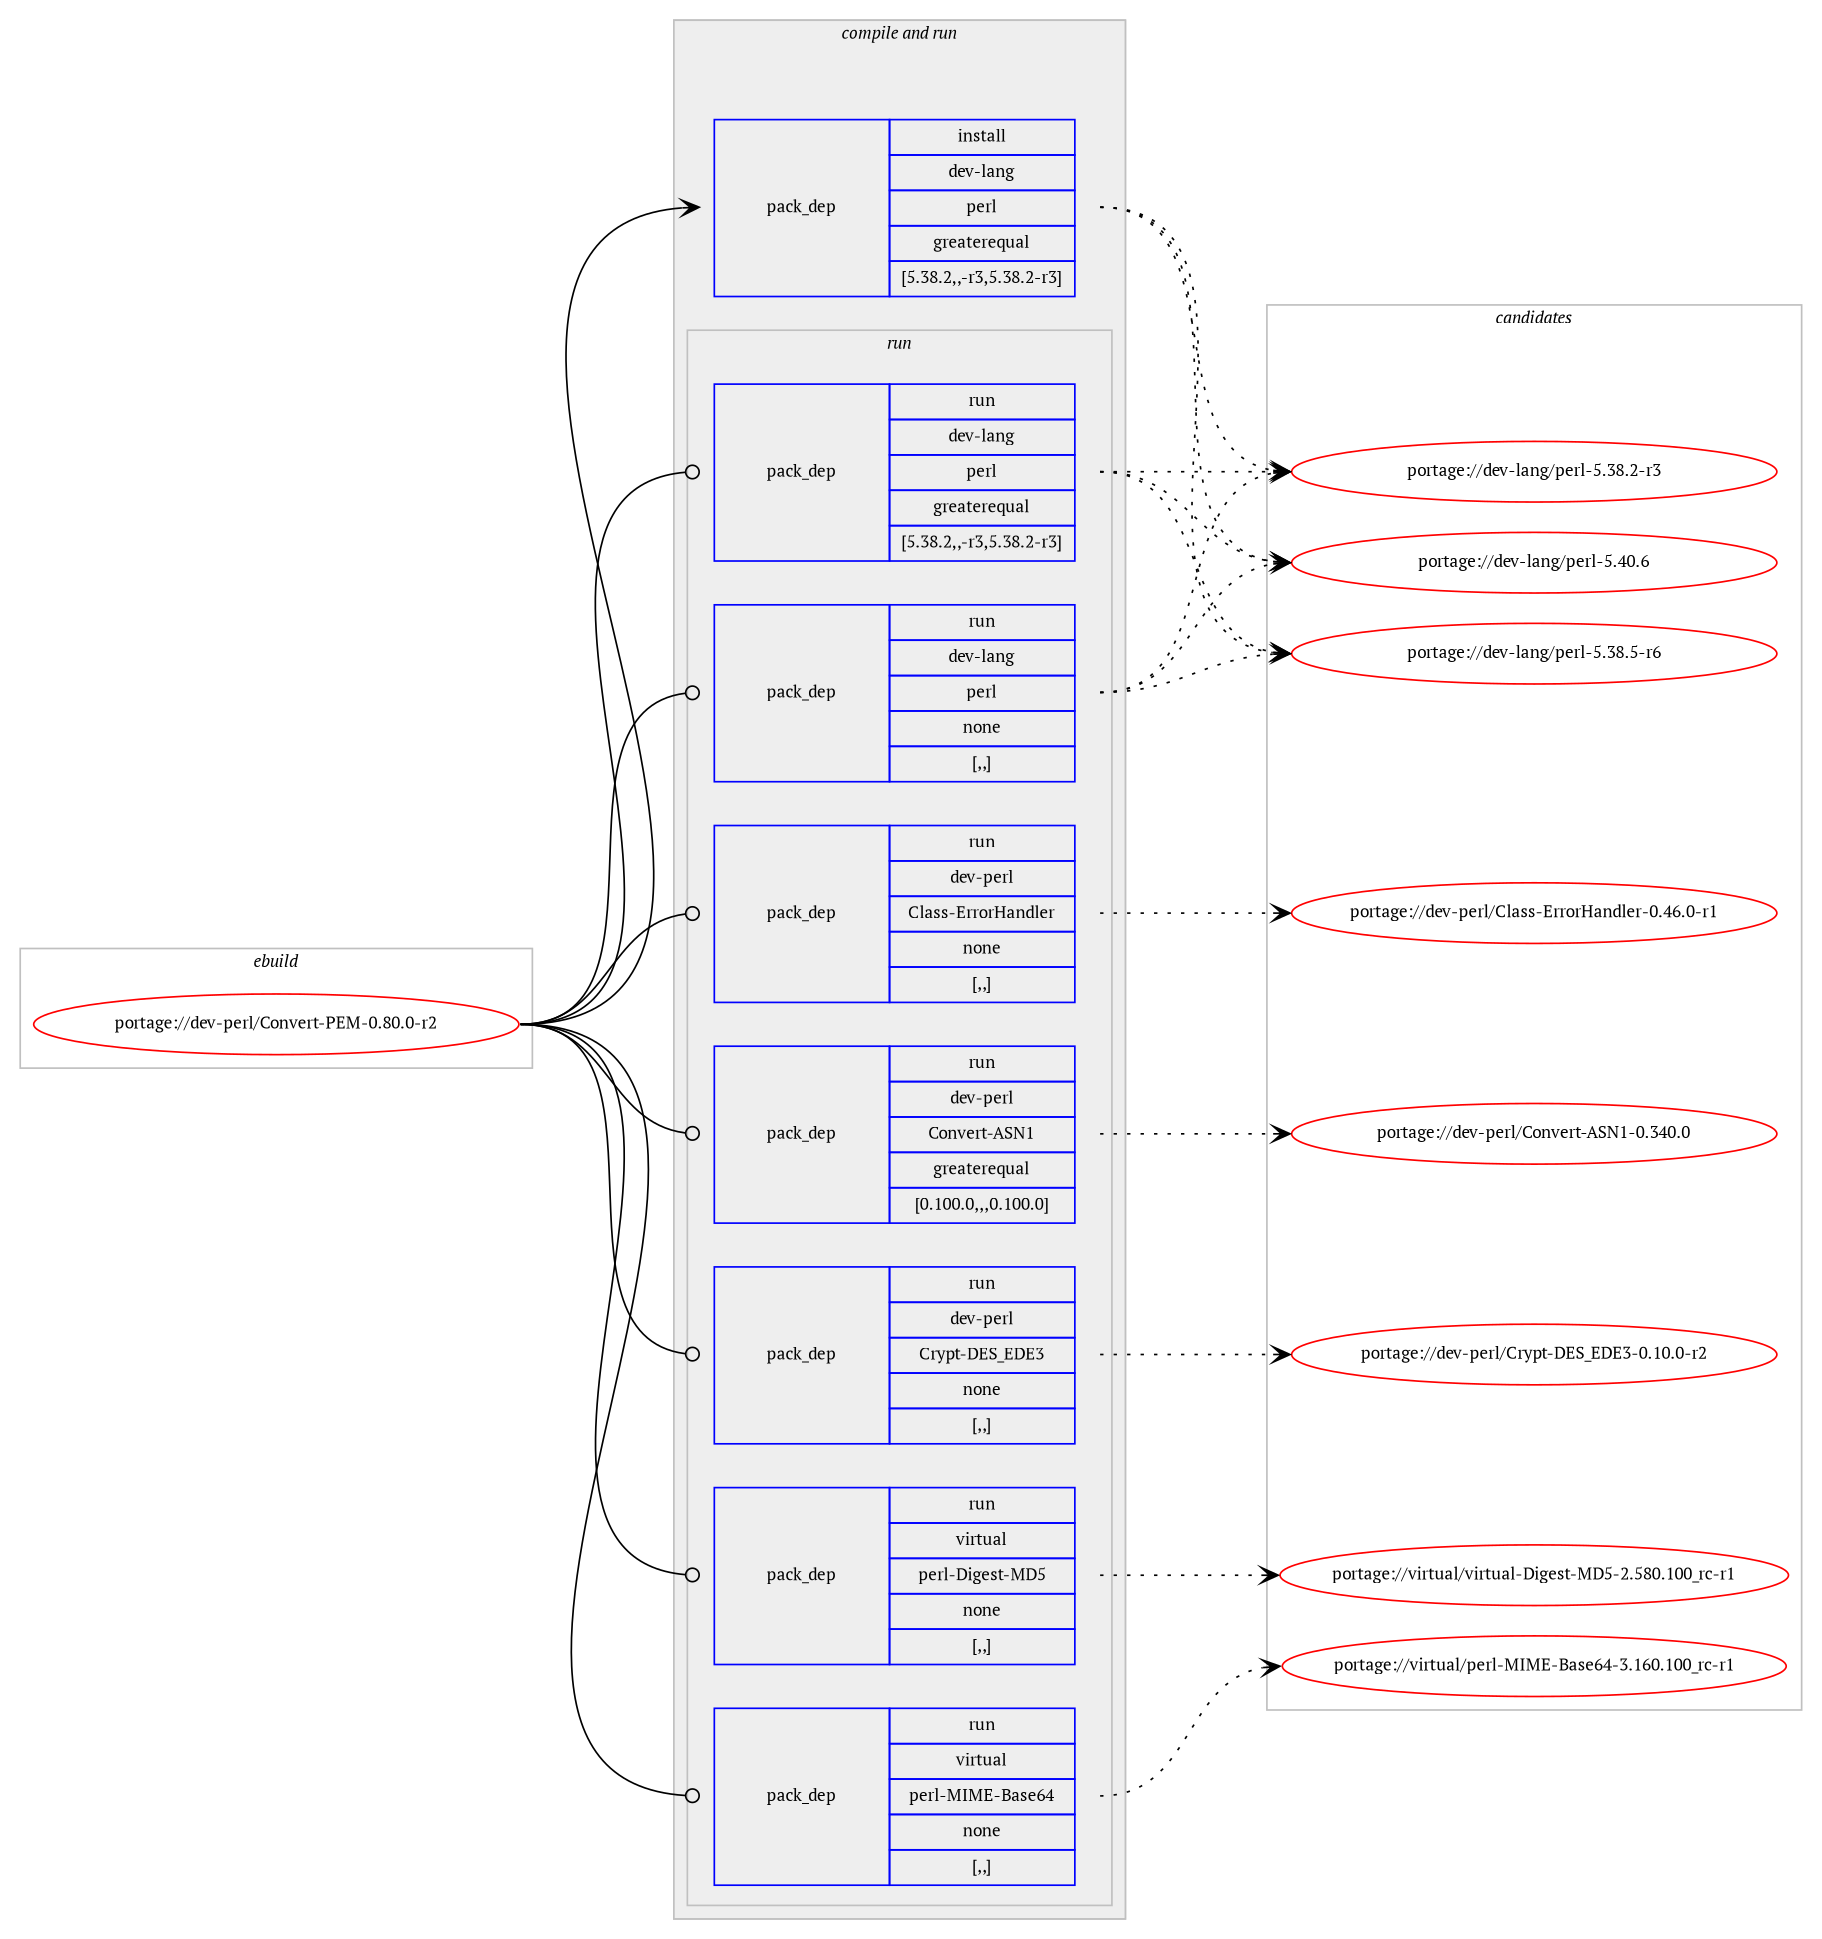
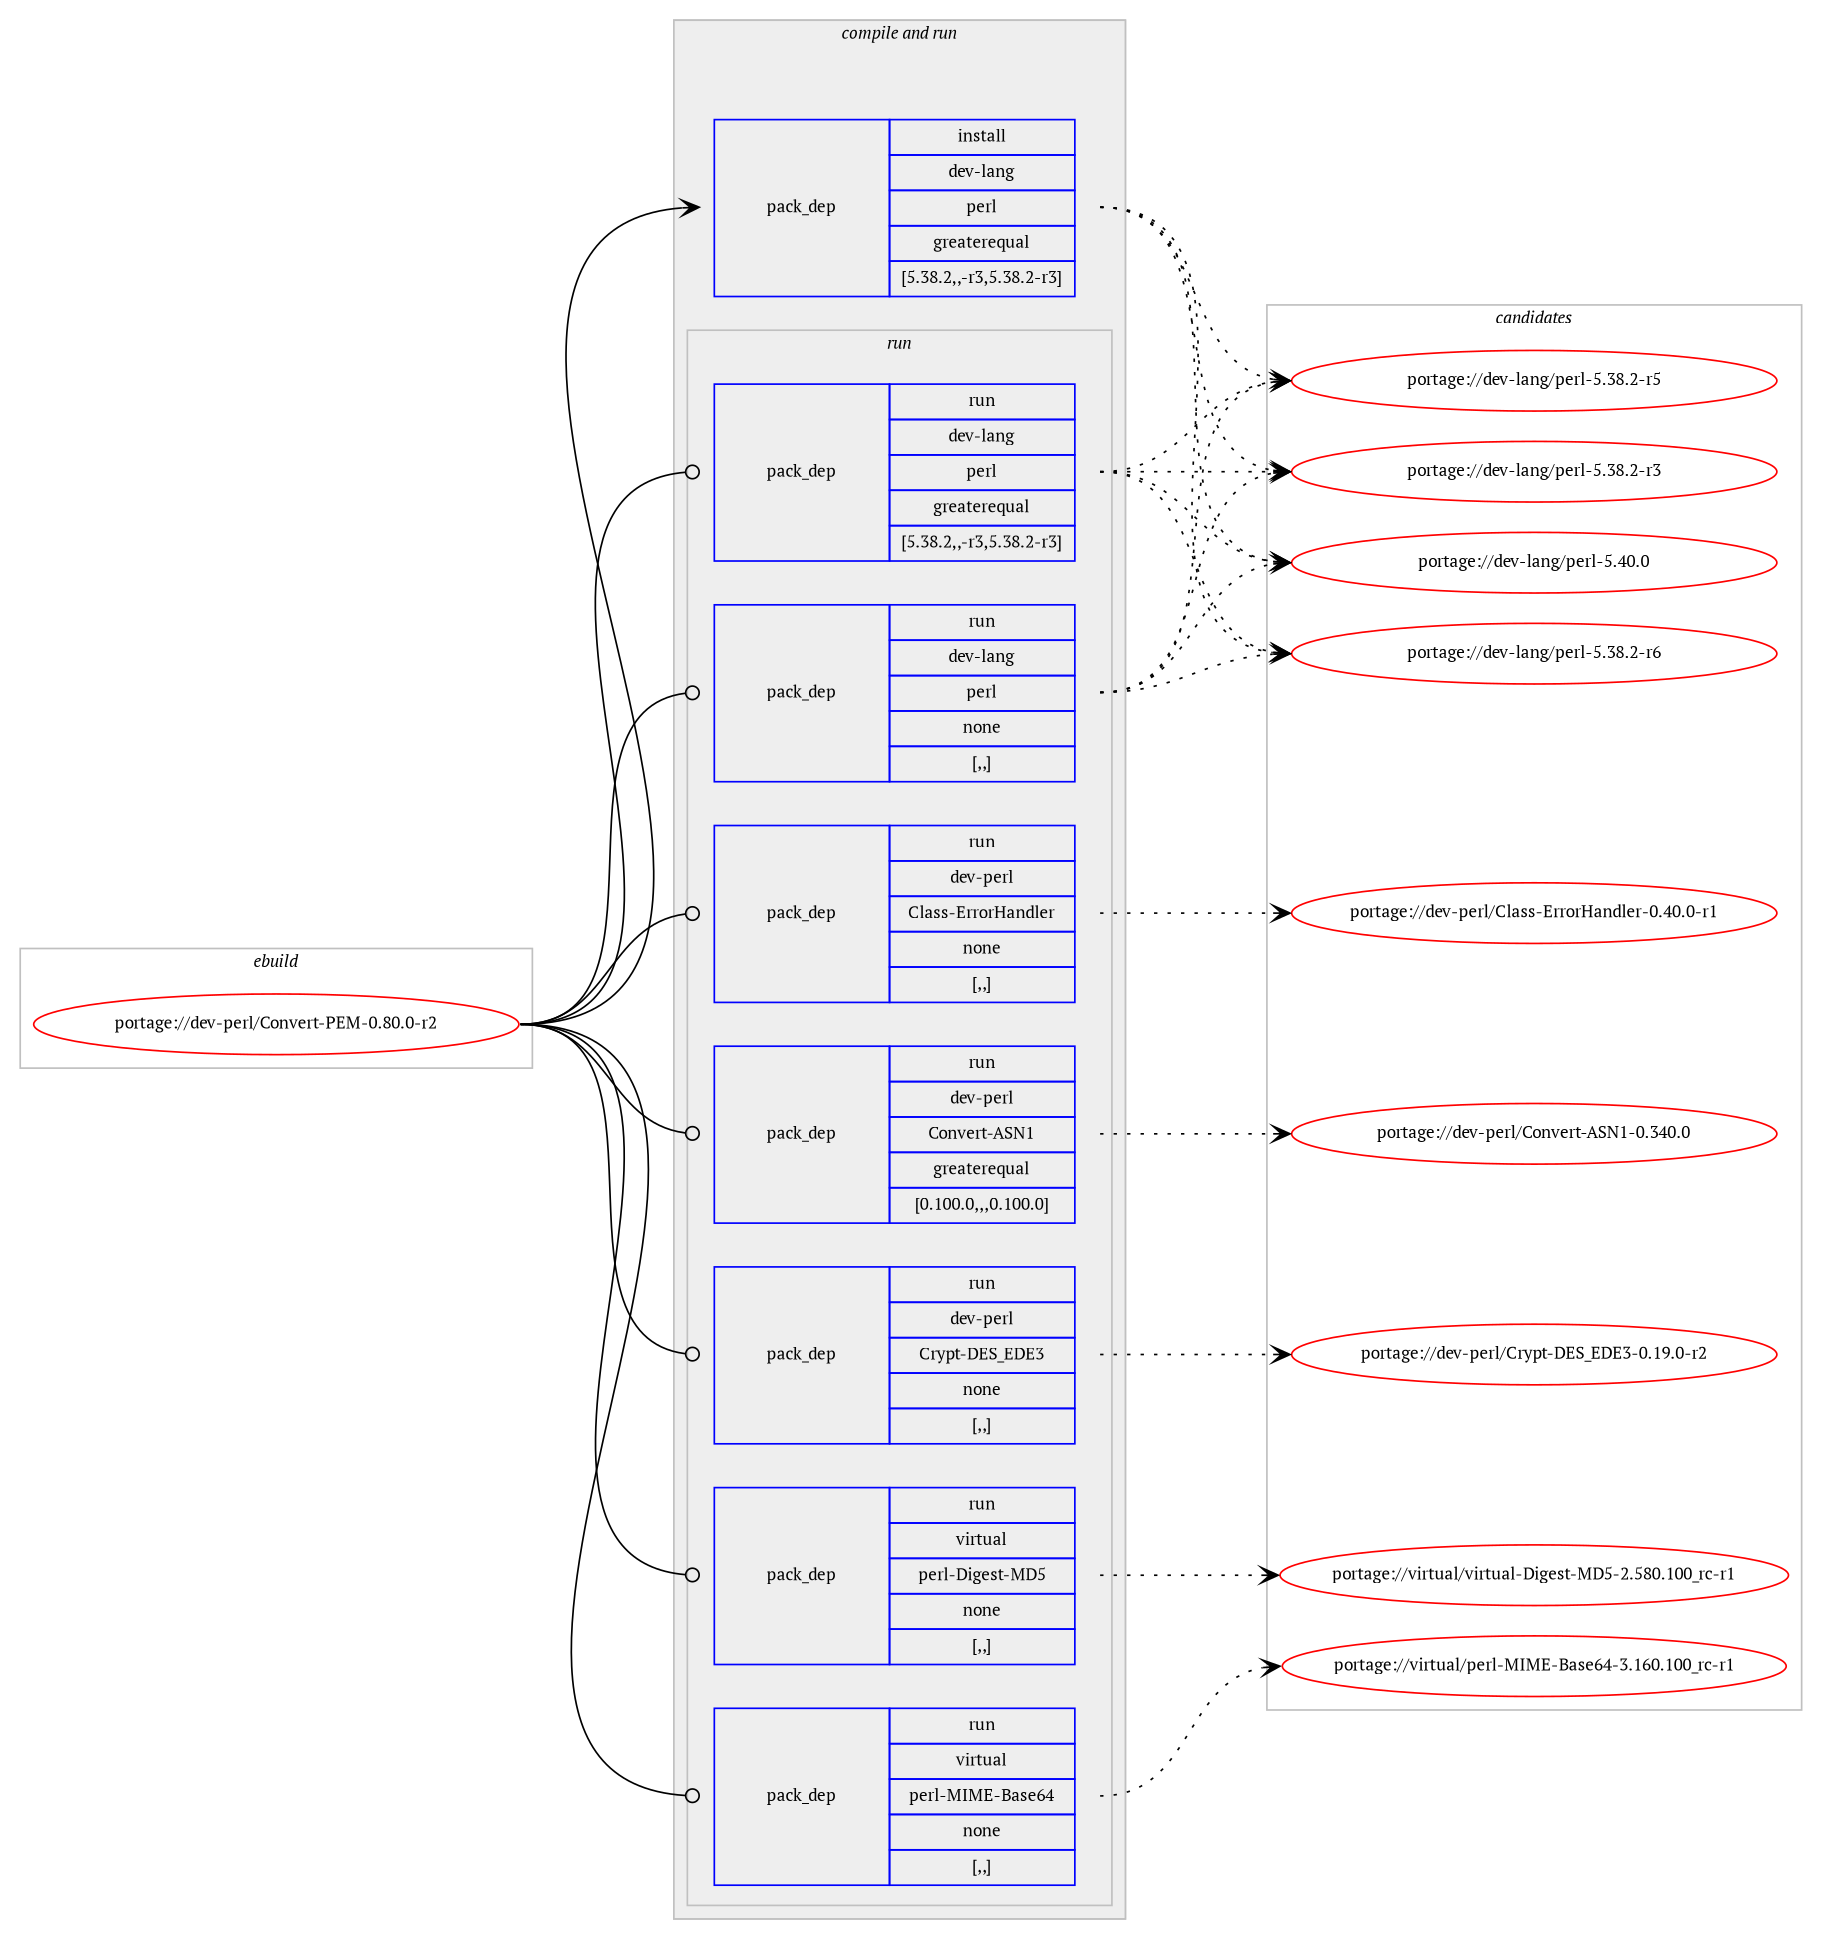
none -> (1534, 381)
(1534, 563) -> (1534, 563)
(1534, 654) -> (1534, 654)
(1534, 913) -> (1534, 913)
(1534, 1355) -> (1534, 1355)
